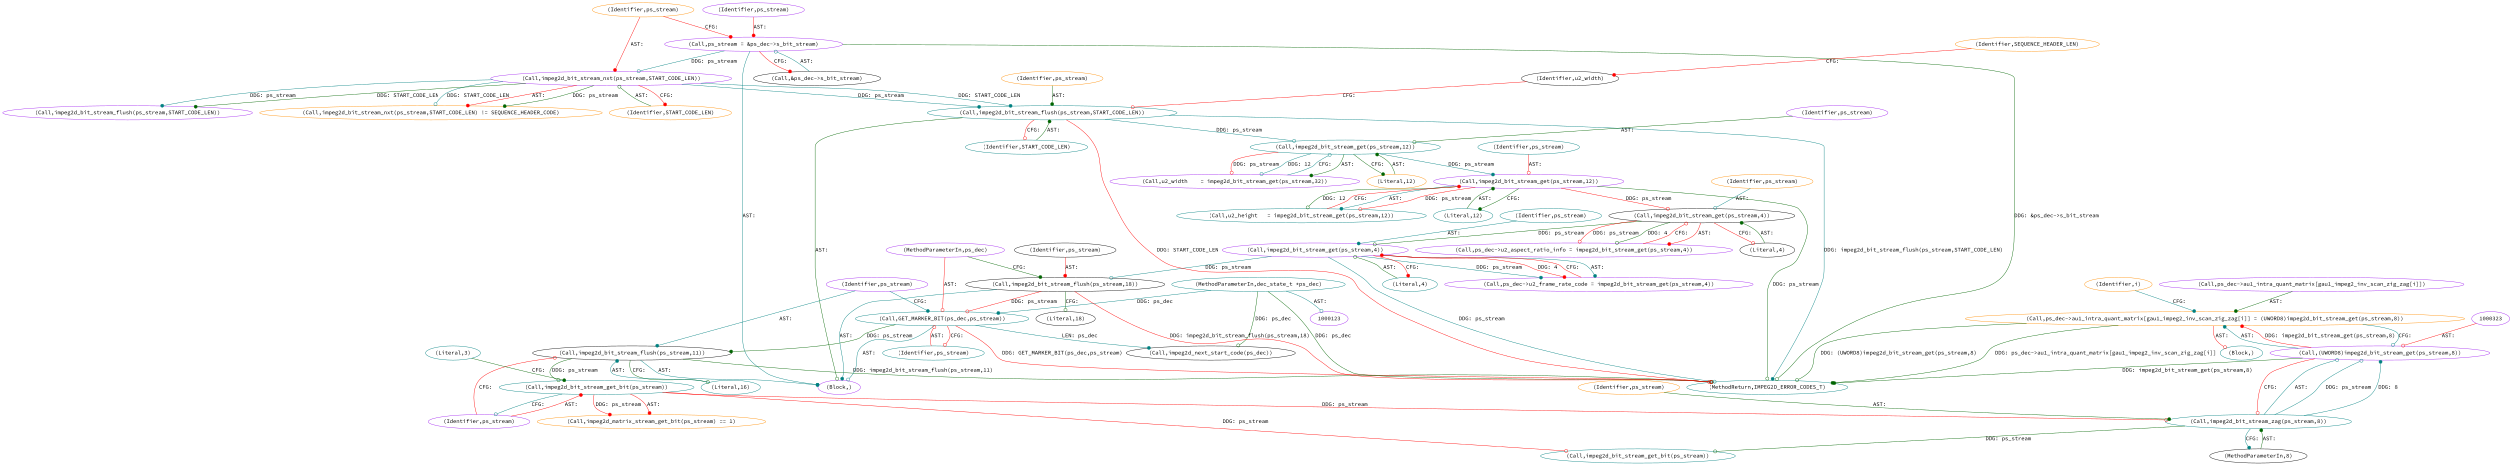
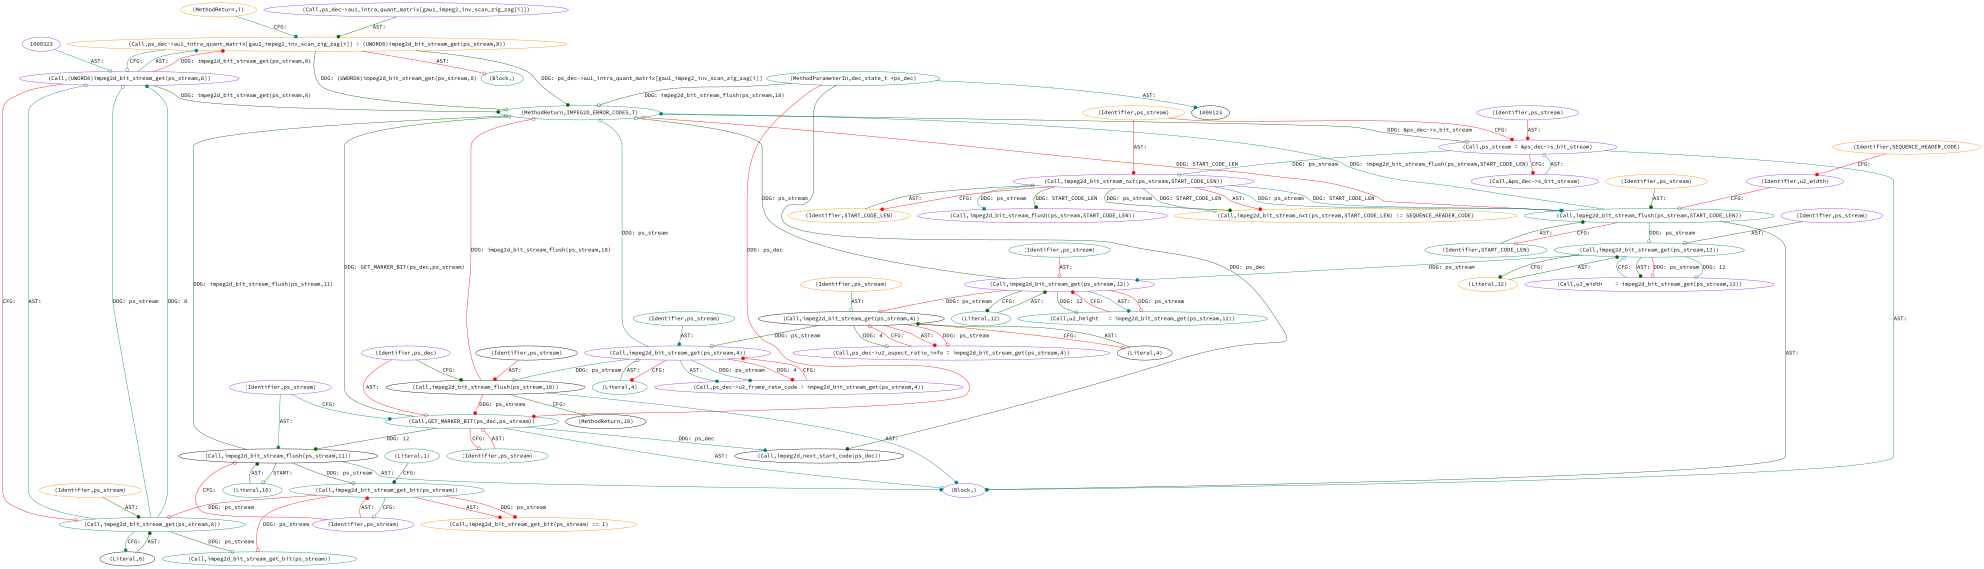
(2027, 44) -> (1907, 147)
(1655, 53) -> (1062, 120)
(817, 78) -> (1535, 181)
(1570, 78) -> (1795, 181)
(1235, 181) -> (1650, 284)
(945, 250) -> (406, 353)
(2118, 284) -> (219, 10)
(1304, 298) -> (1065, 89)
(1005, 301) -> (479, 403)
(1106, 302) -> (941, 369)
(1066, 319) -> (606, 422)
(1329, 319) -> (1211, 113)
(1253, 320) -> (1193, 258)
(2441, 334) -> (82, 60)
(890, 336) -> (398, 439)
(1080, 336) -> (696, 439)
(1333, 336) -> (715, 96)
(453, 353) -> (412, 456)
(641, 370) -> (284, 473)
(1307, 374) -> (344, 222)
(634, 378) -> (250, 473)
(651, 422) -> (529, 525)
(2258, 422) -> (152, 525)
(2258, 456) -> (127, 559)
